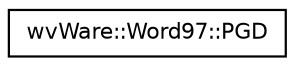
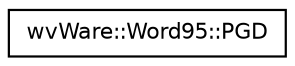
(147, 33) -> (147, 33)
